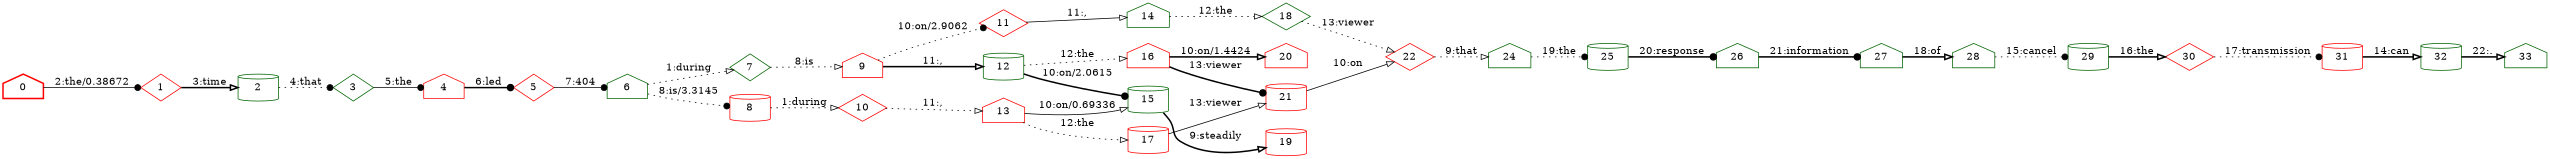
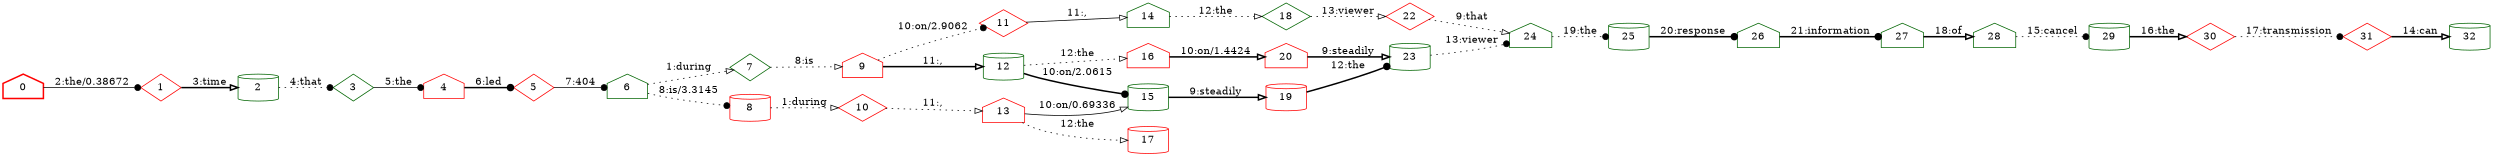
none -> (1410, 57)
(2342, 57) -> (2367, 37)
(2526, 57) -> none
(1286, 97) -> none
